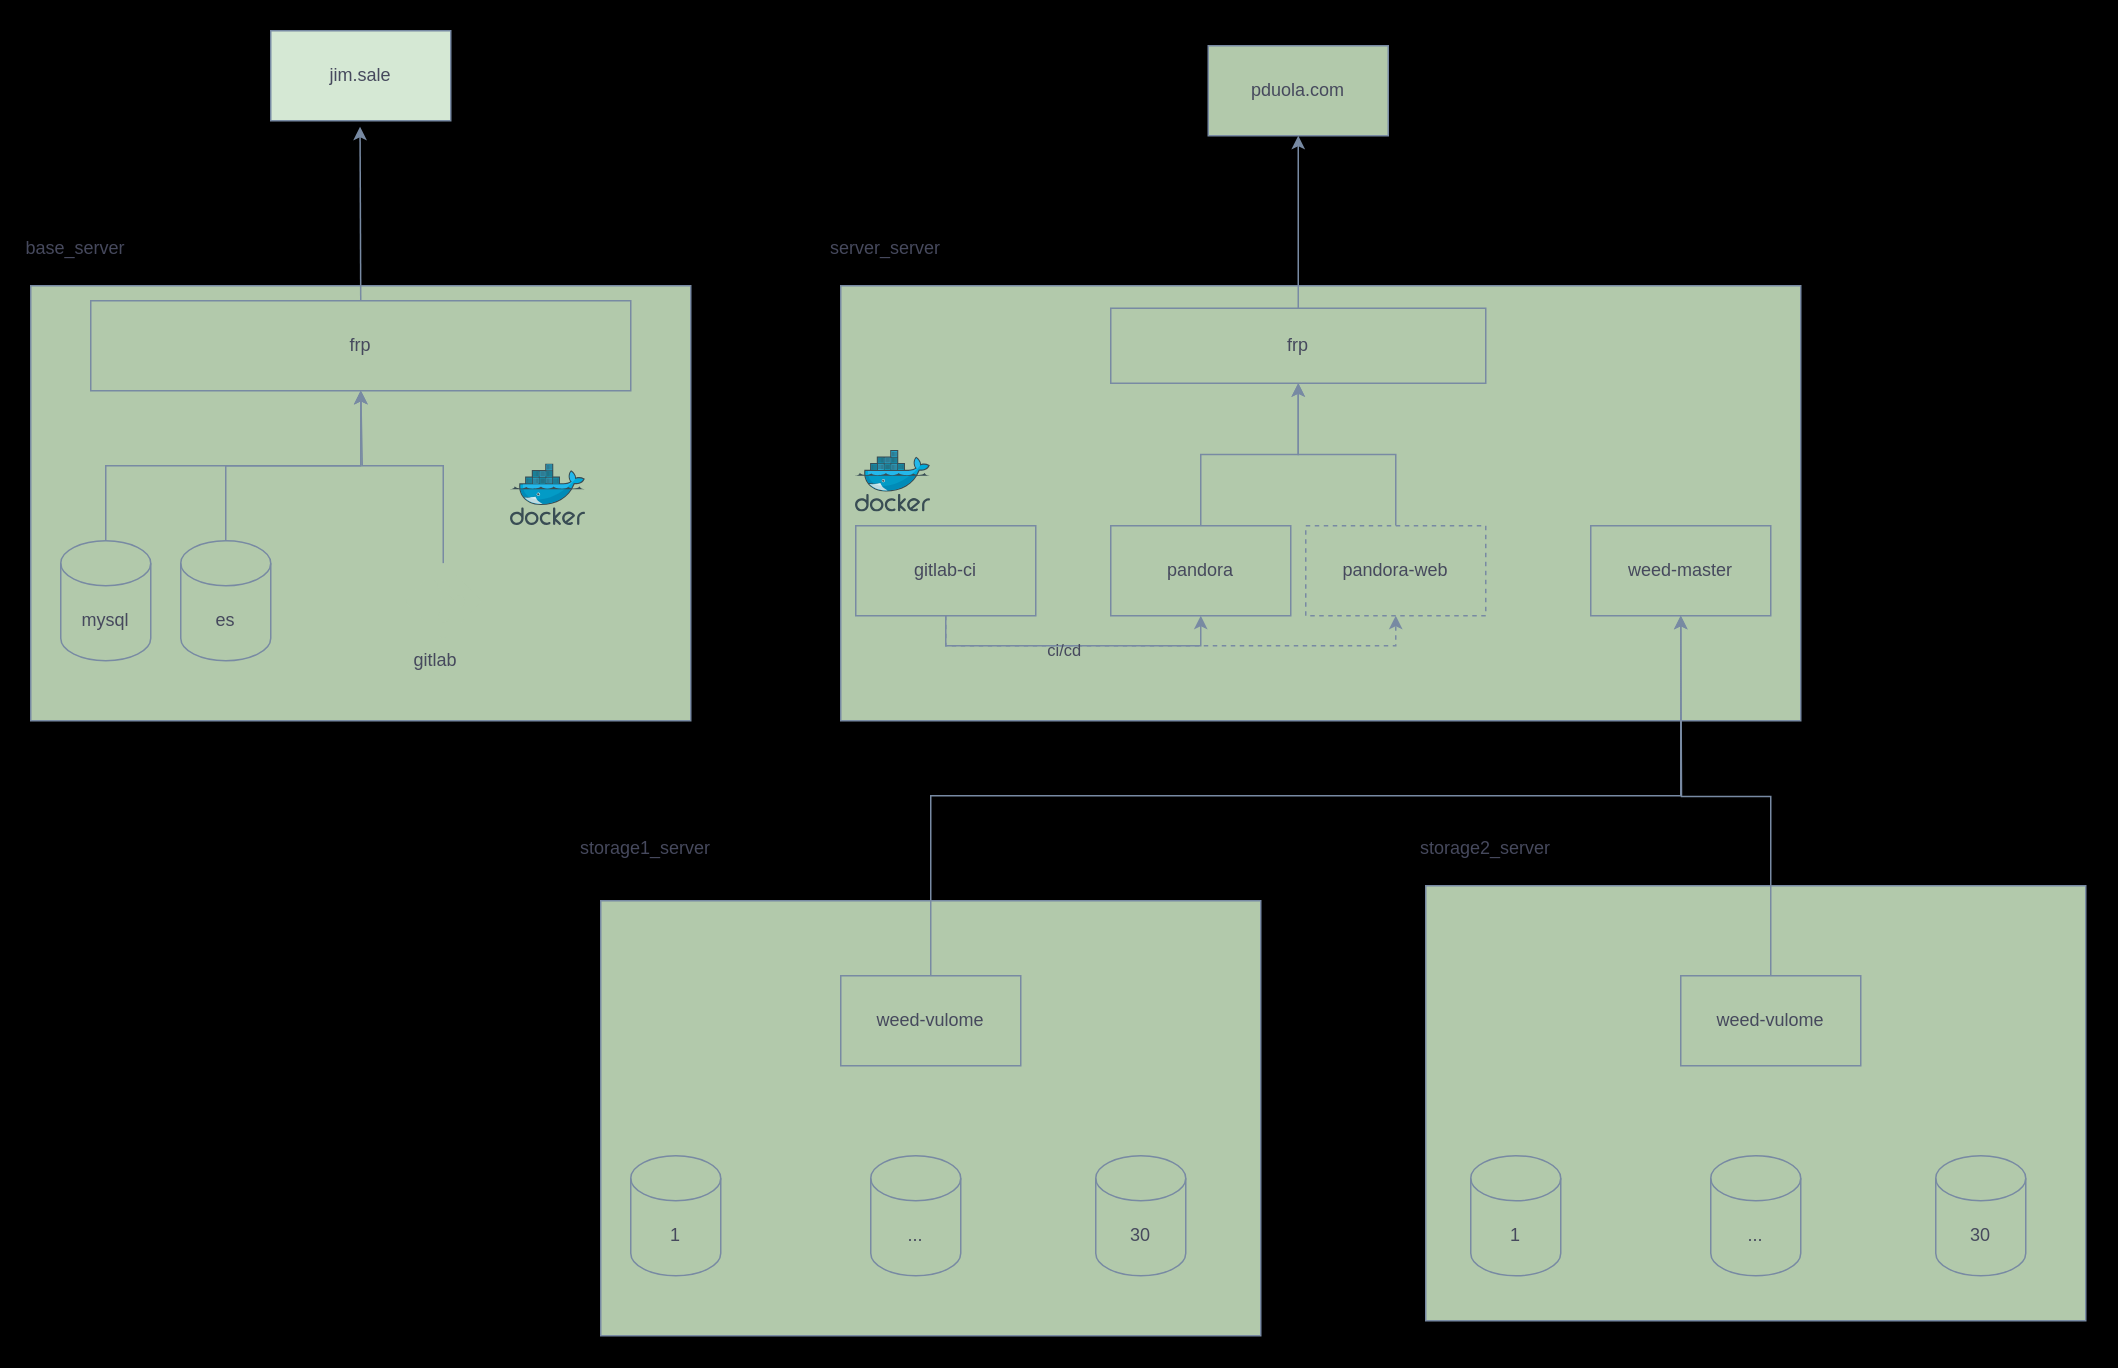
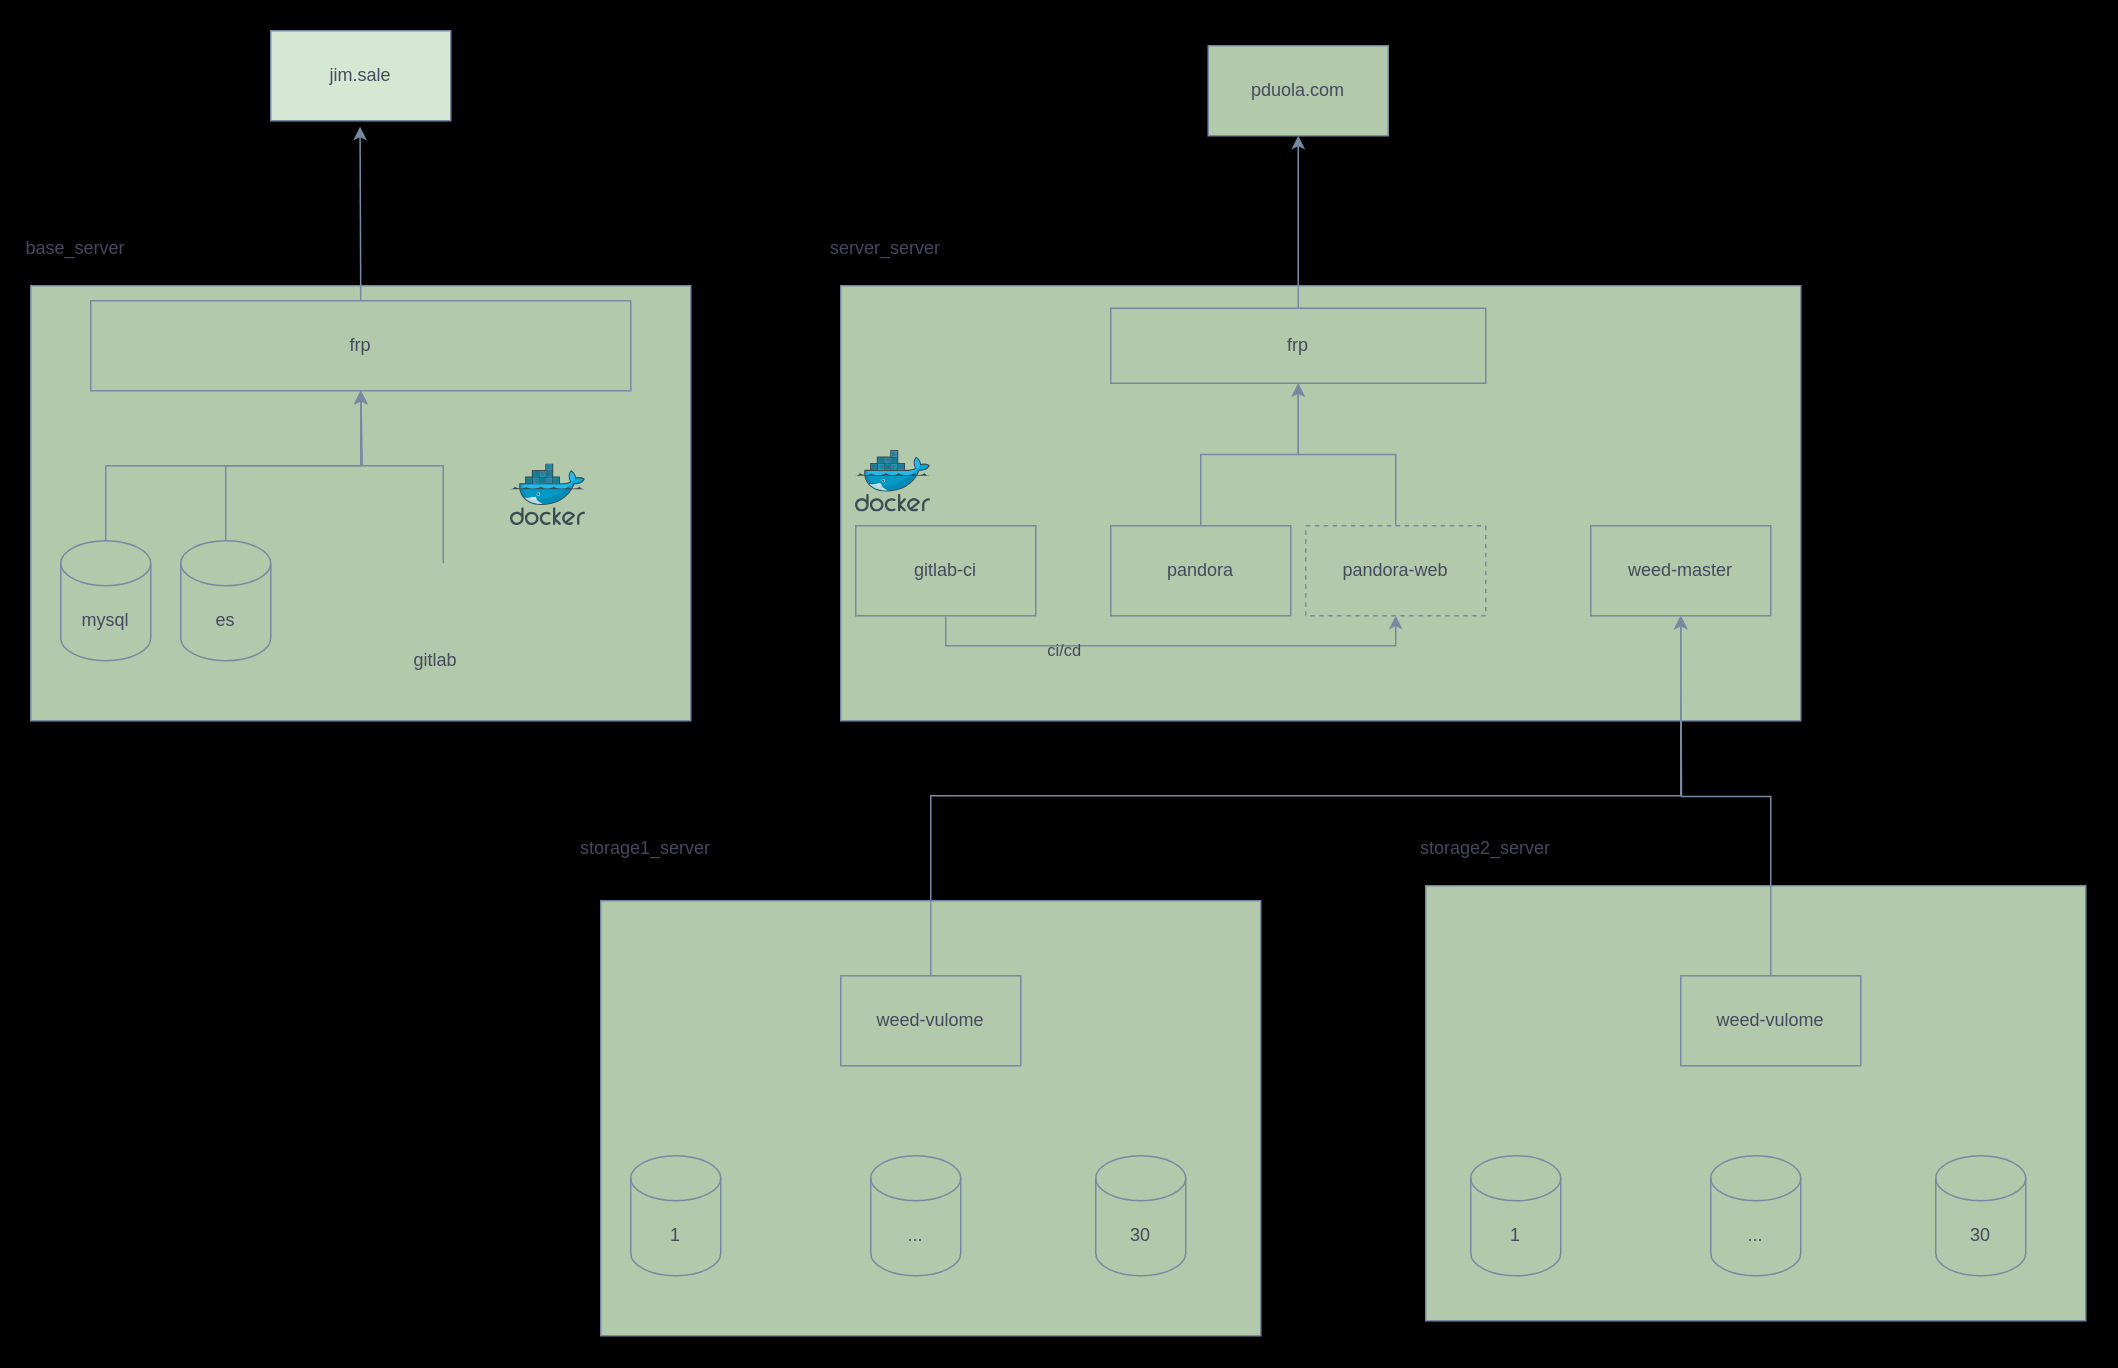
(1201, 635) -> none
(1306, 646) -> (1306, 646)
